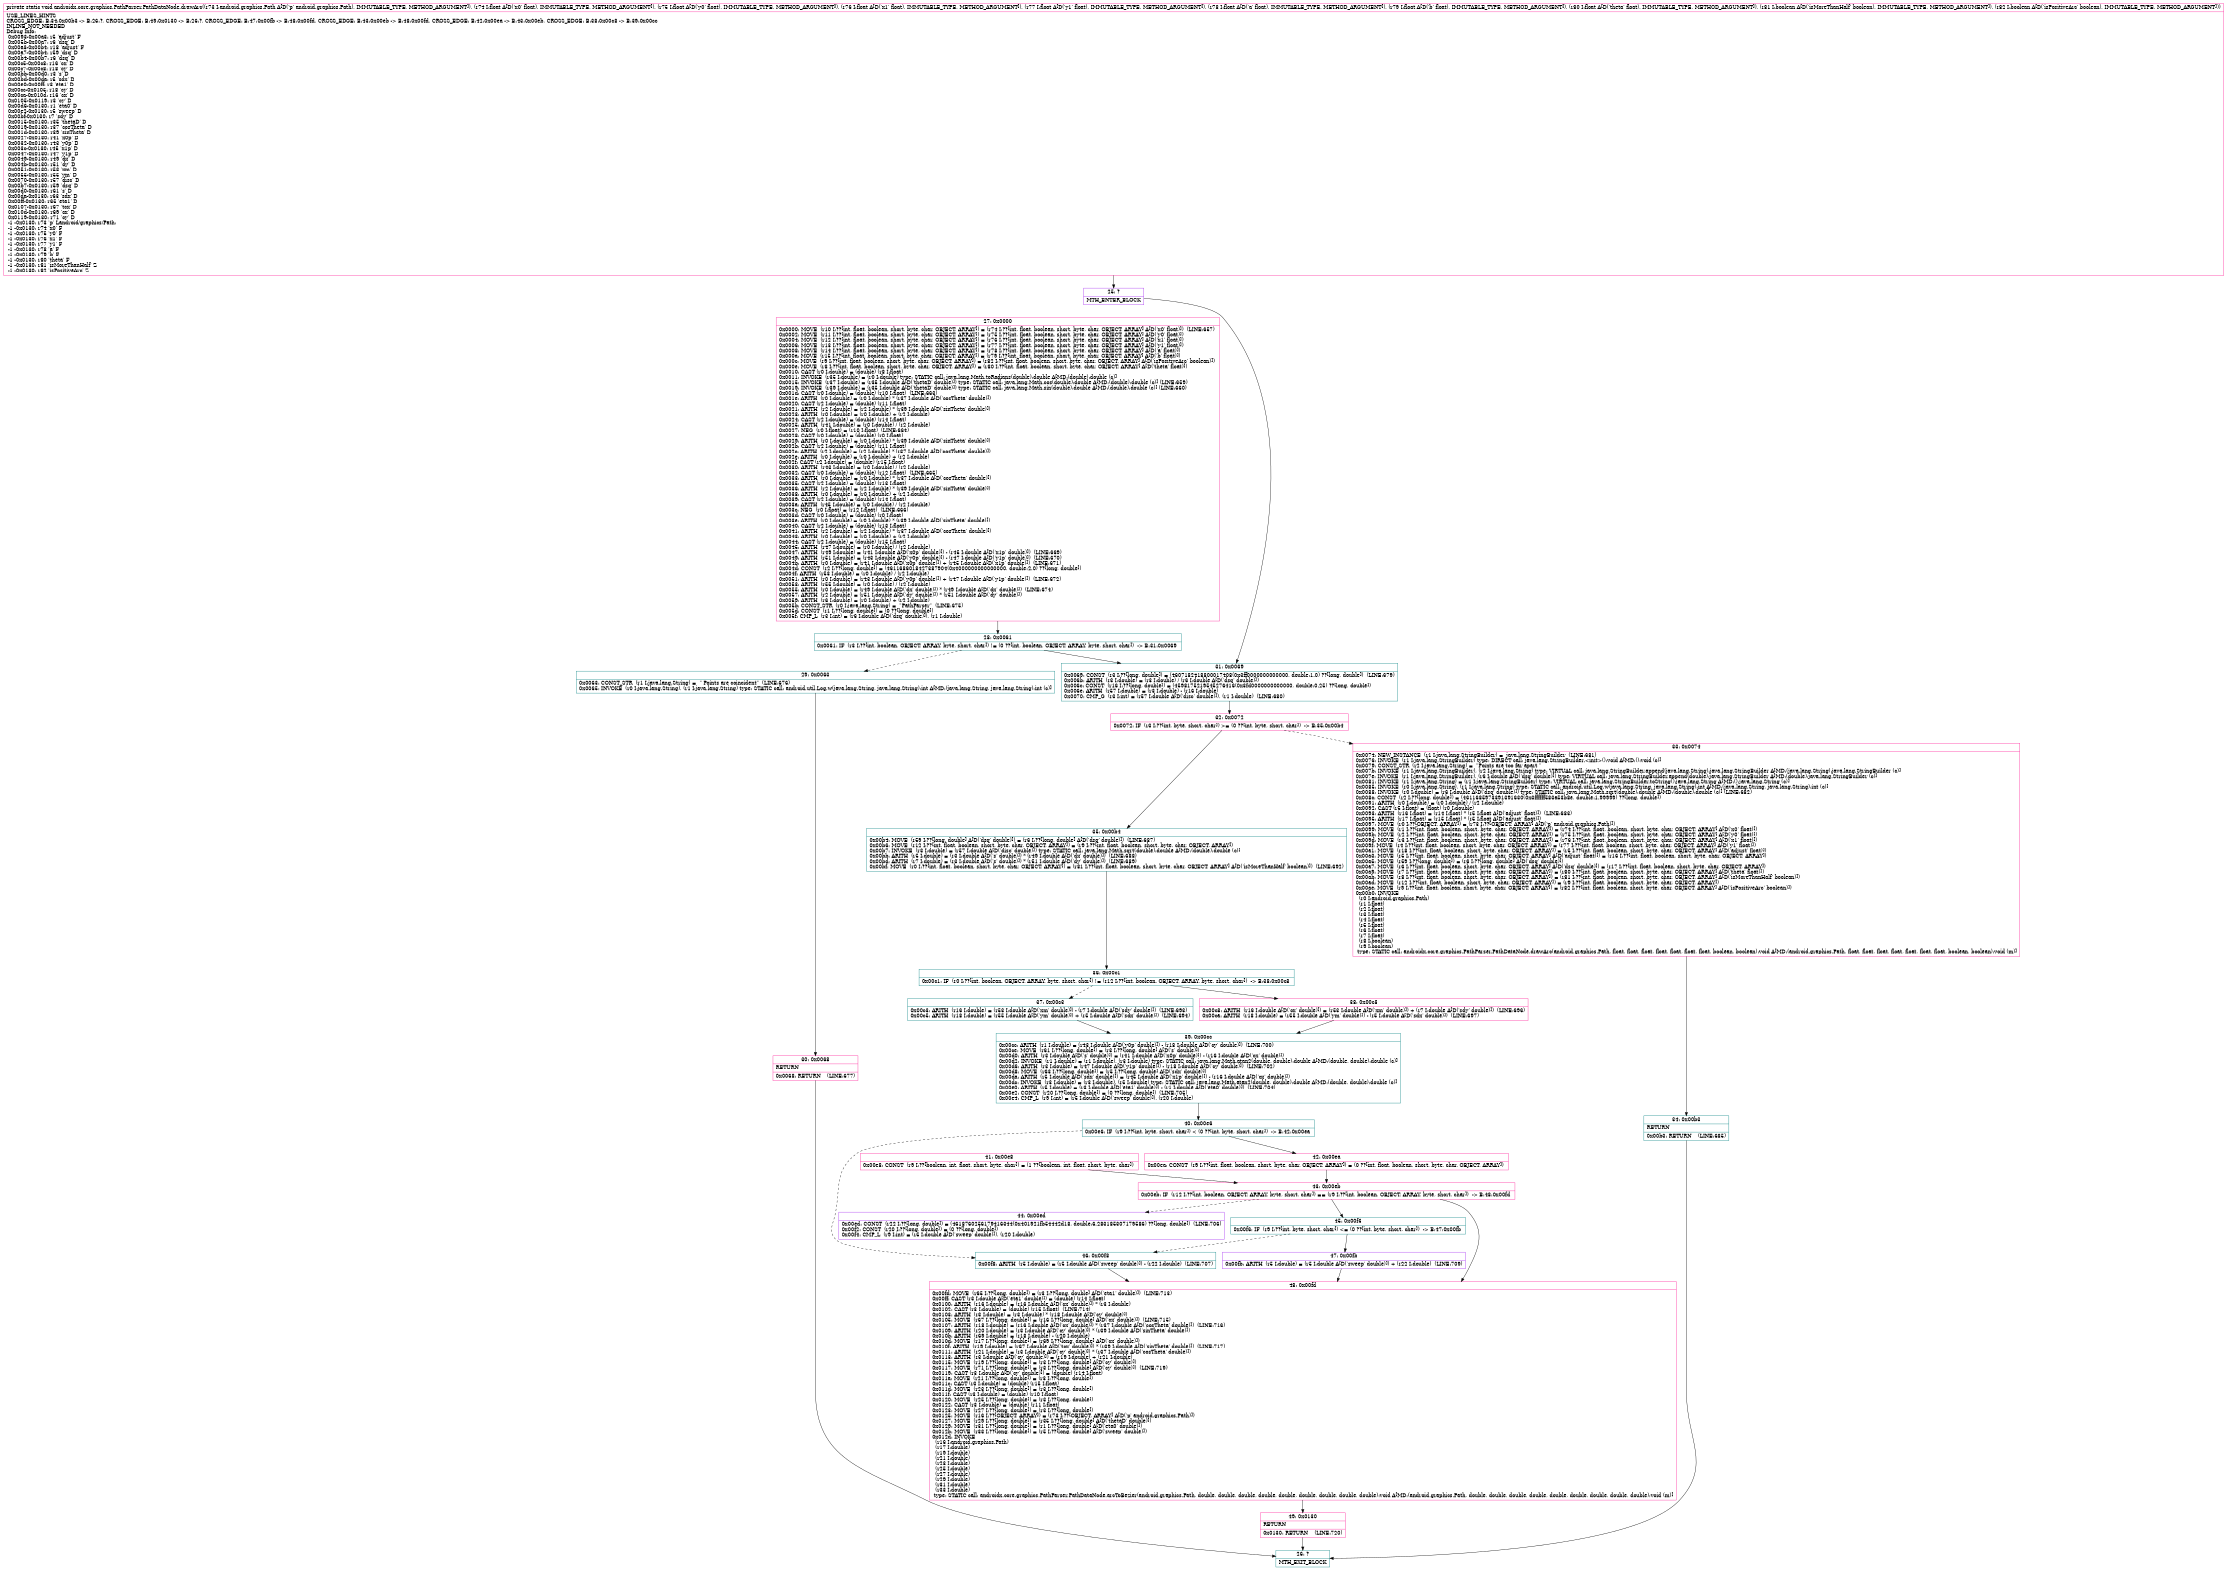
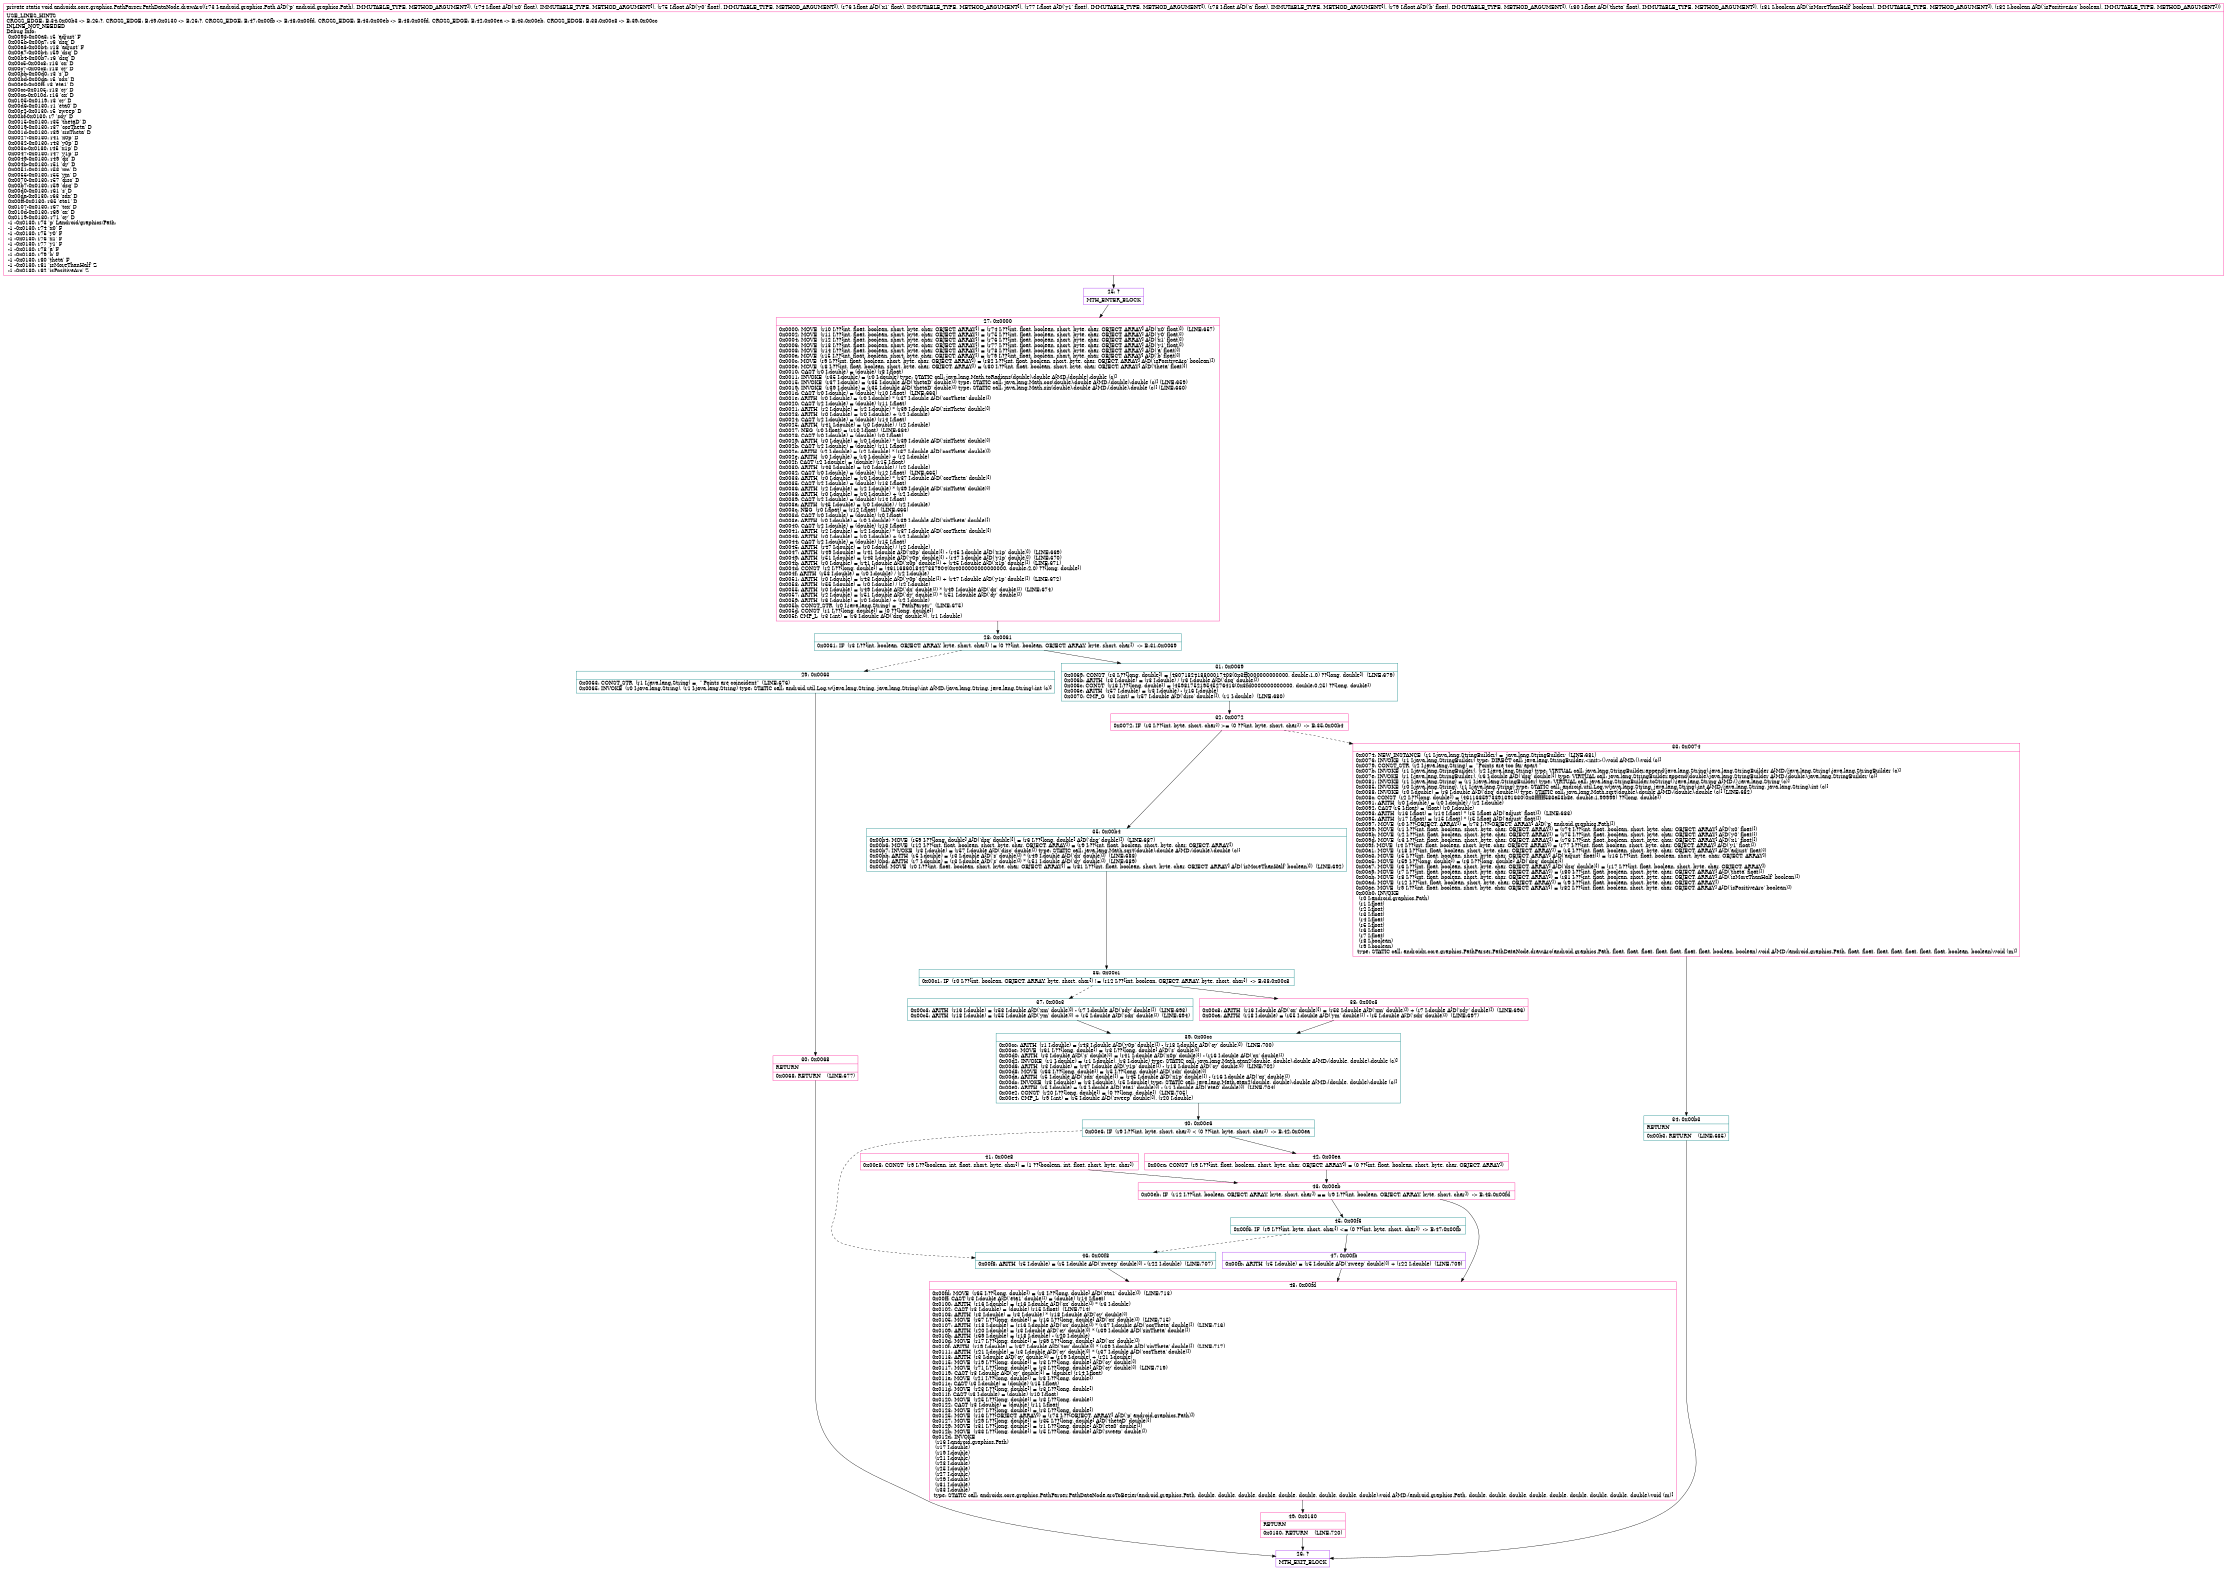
(1269, 444) -> (1105, 310)
(1032, 1226) -> none
(1303, 1559) -> (1303, 1559)
